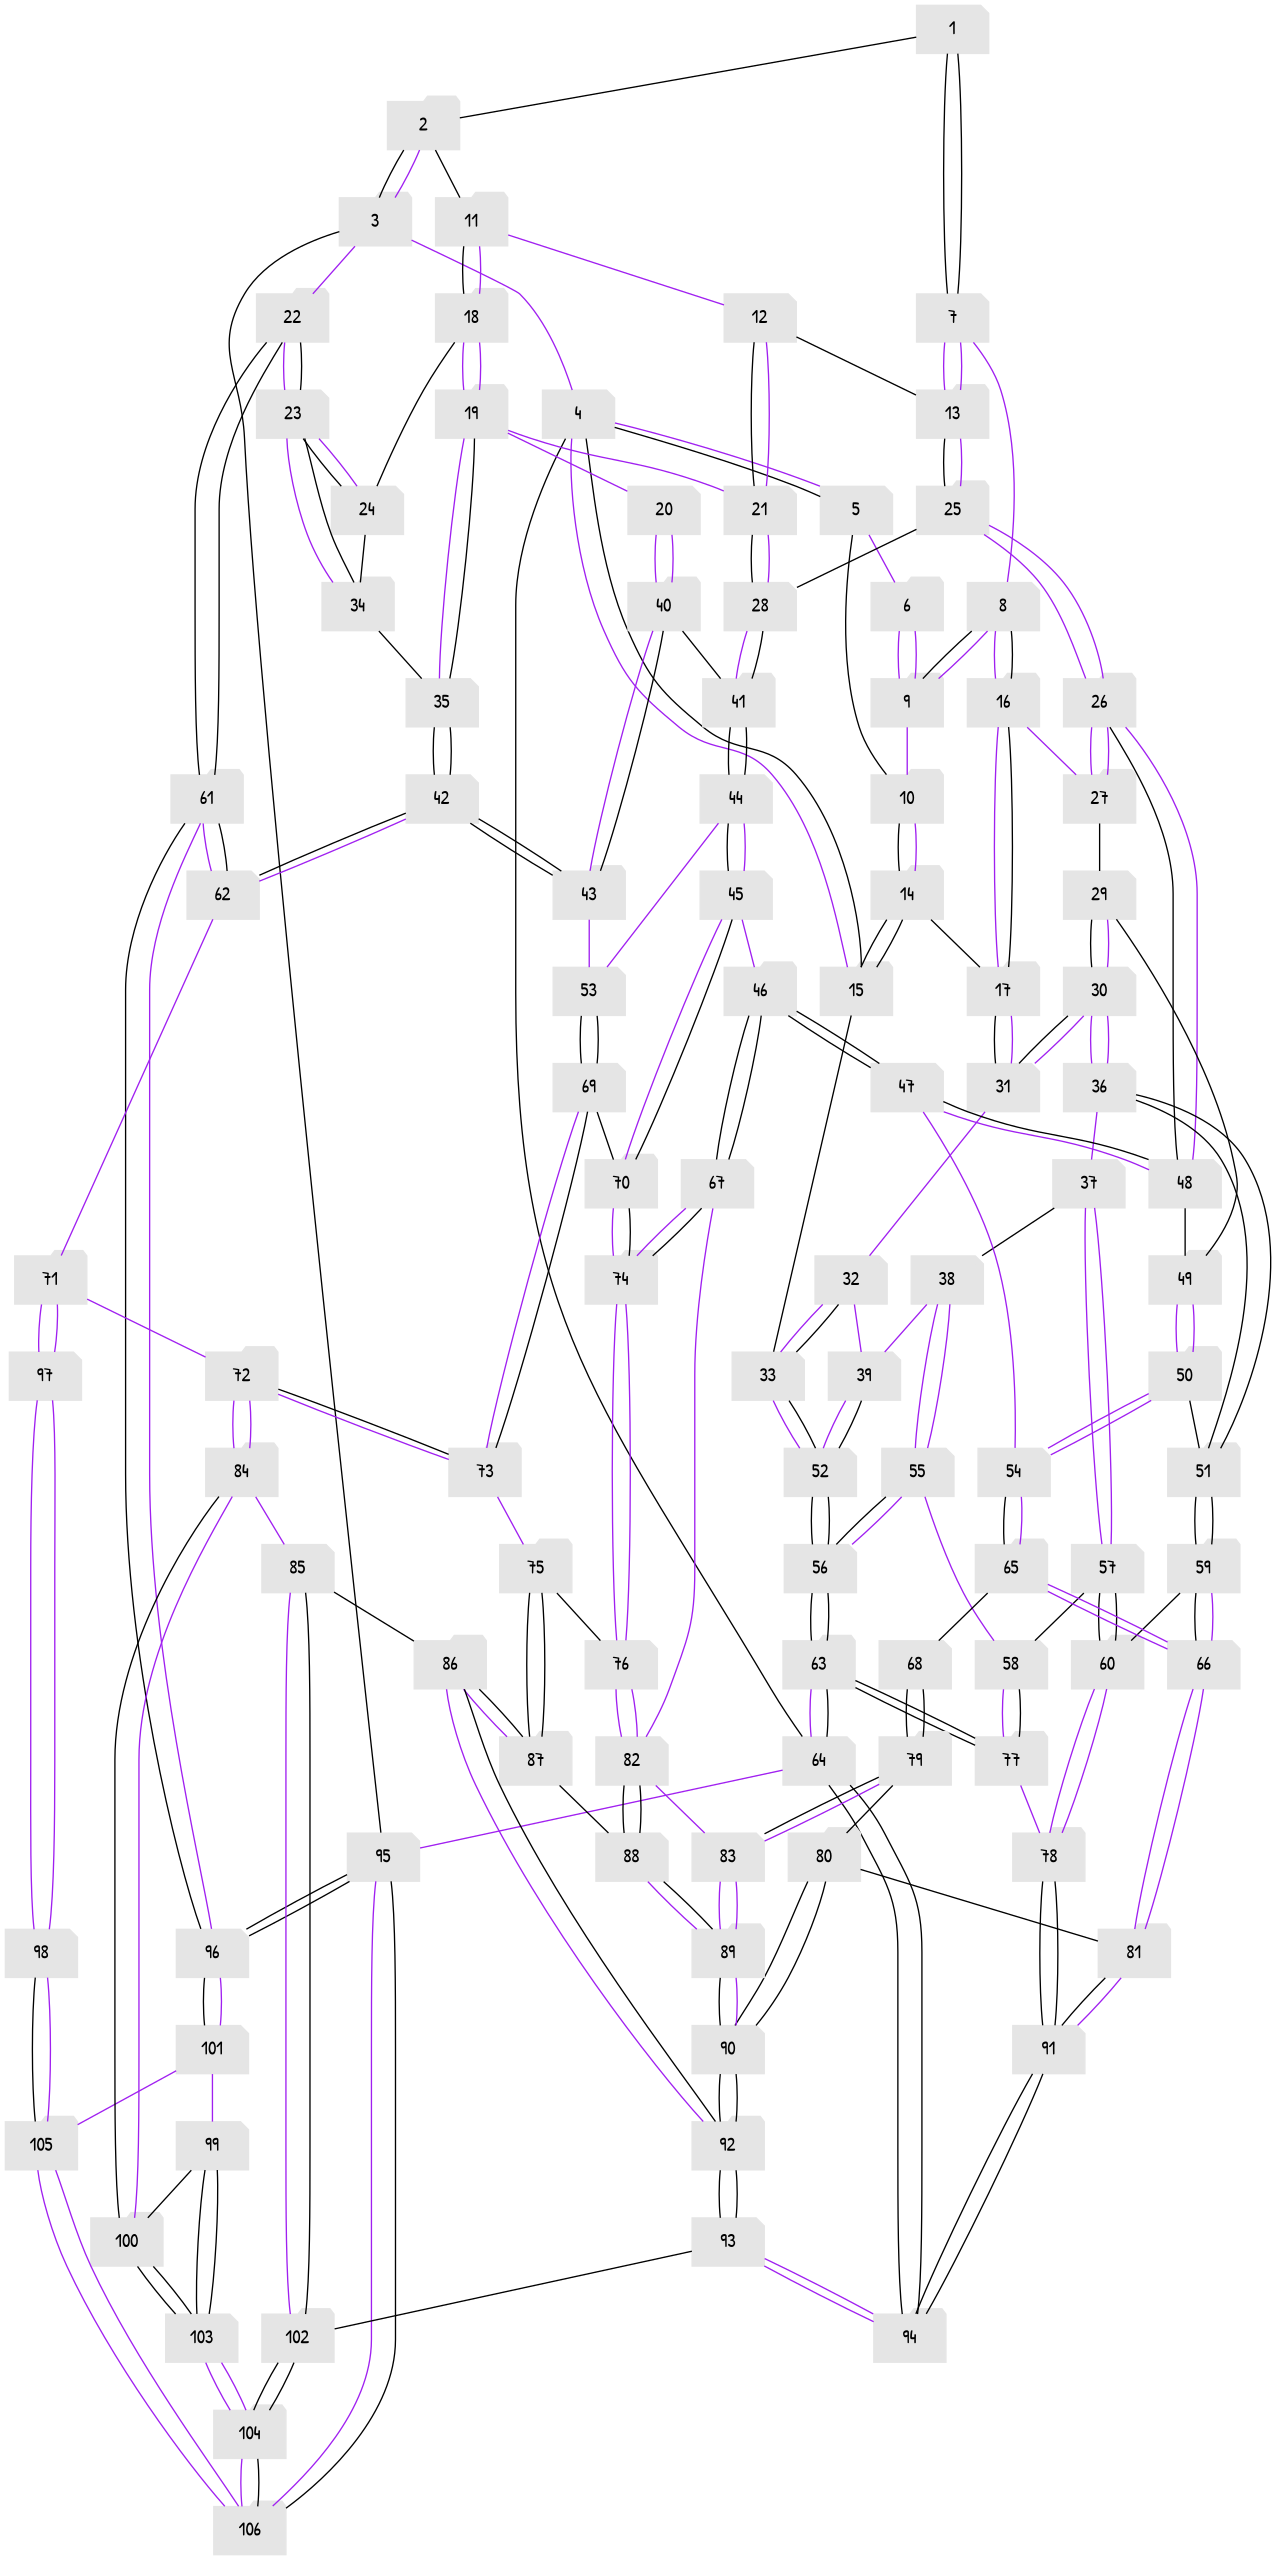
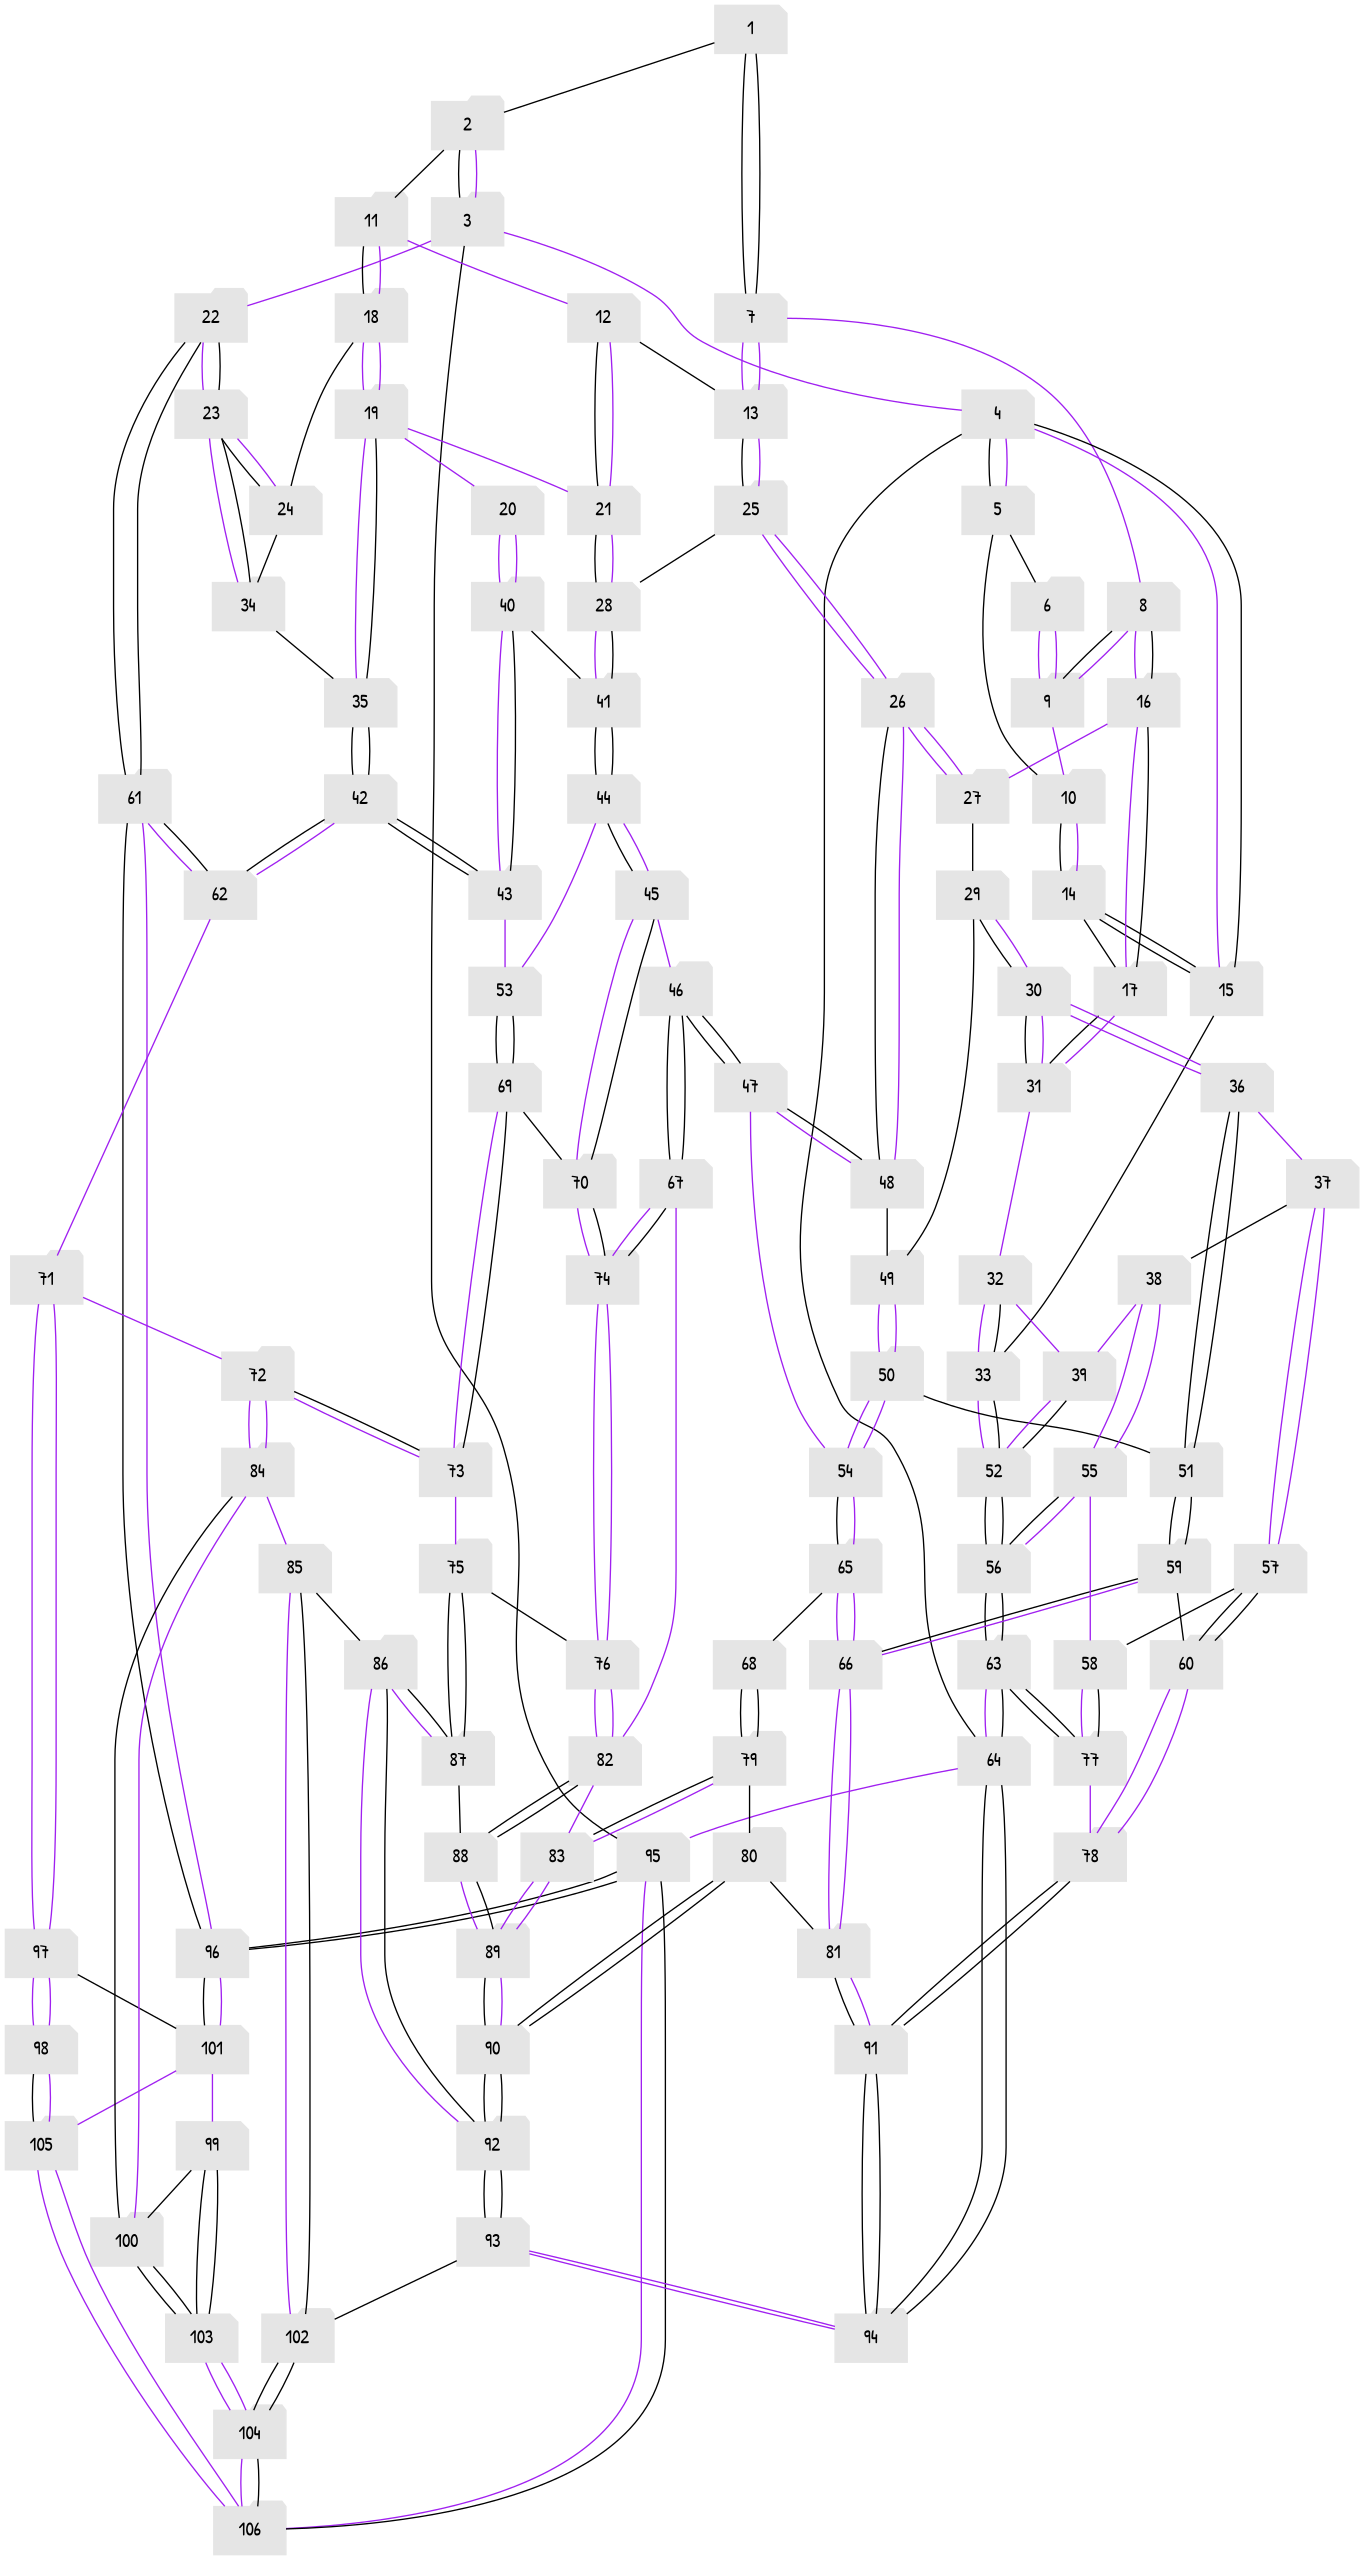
(882, 559) -> (1023, 559)
none -> (127, 2002)
